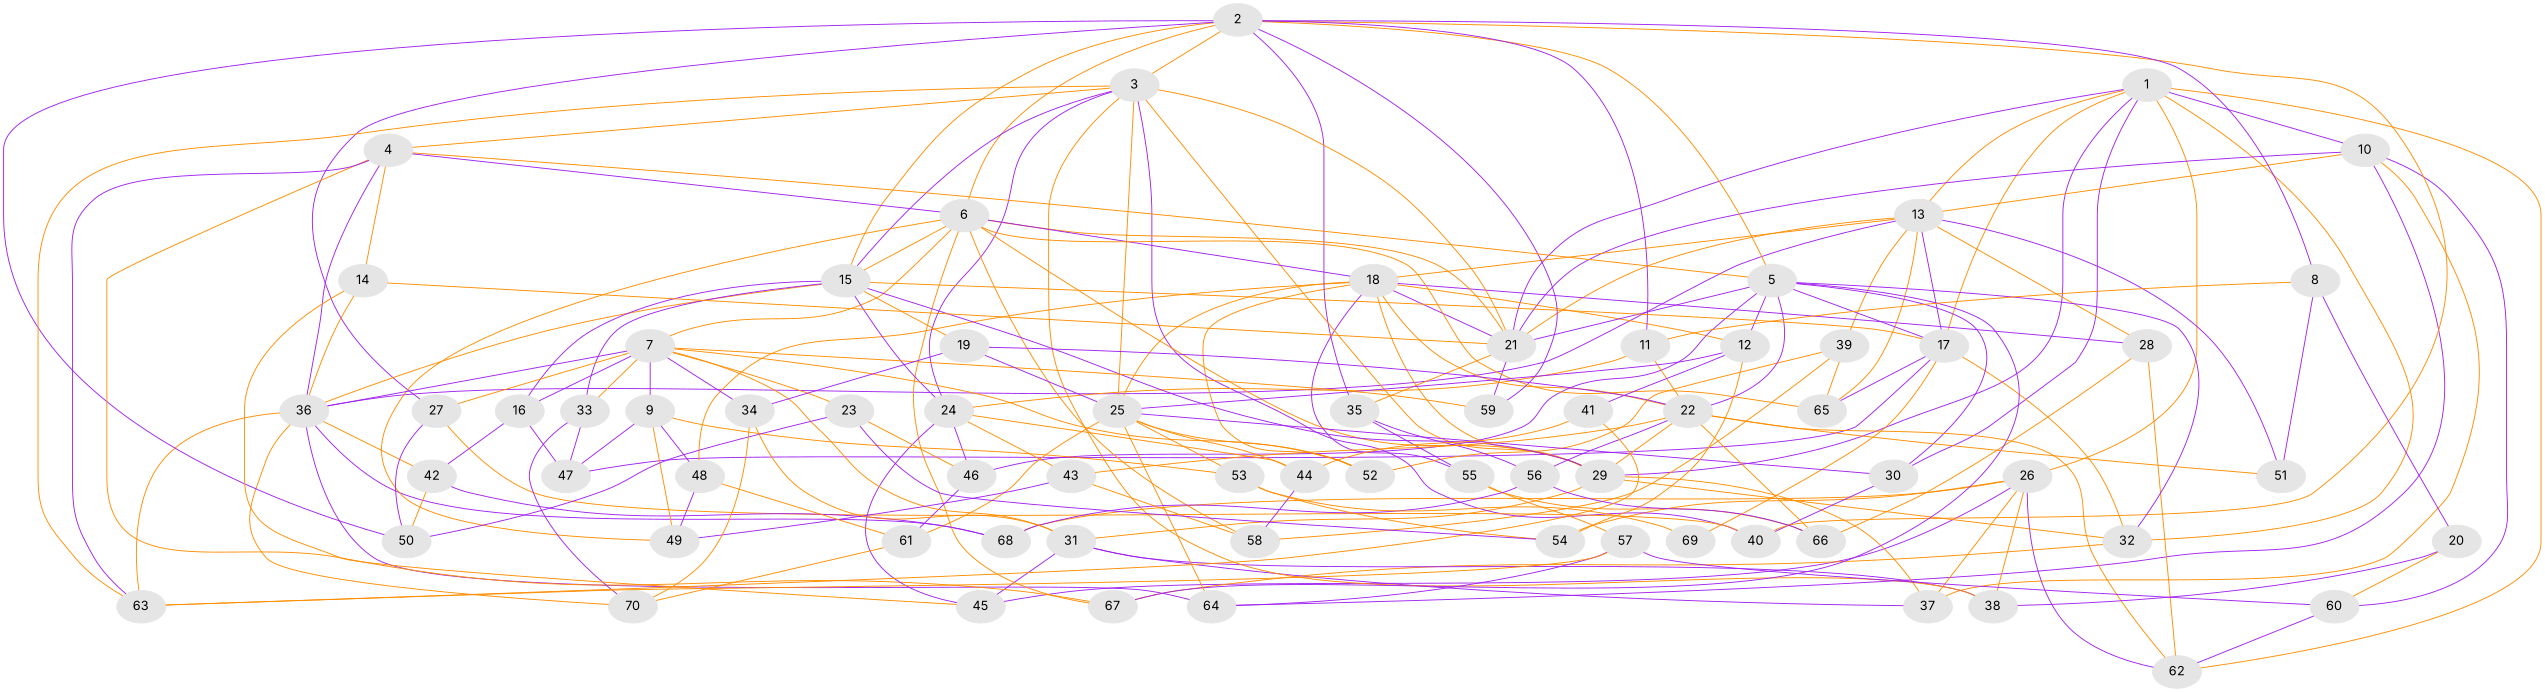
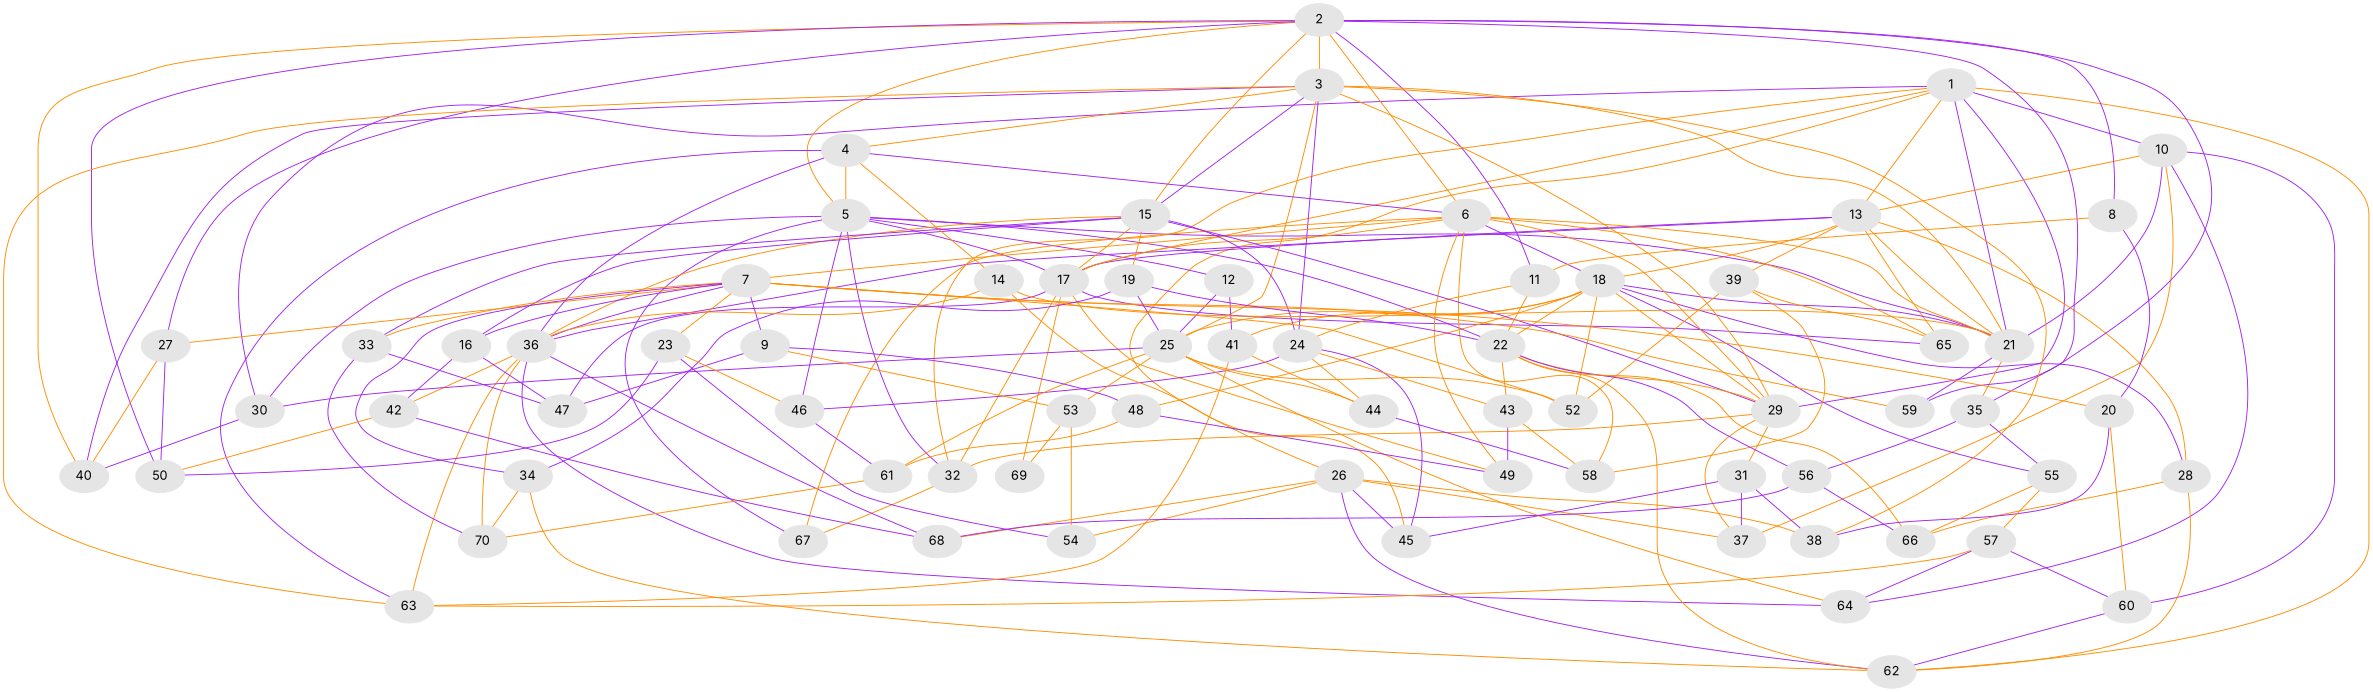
(905, 248) -> (1262, 240)
(1512, 301) -> (1416, 313)
(852, 464) -> (1695, 339)
(662, 476) -> (1266, 405)
(2281, 476) -> none
(1664, 492) -> none
(837, 508) -> (1175, 640)
(298, 553) -> none
